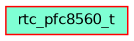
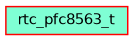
(67, 21) -> (67, 21)
